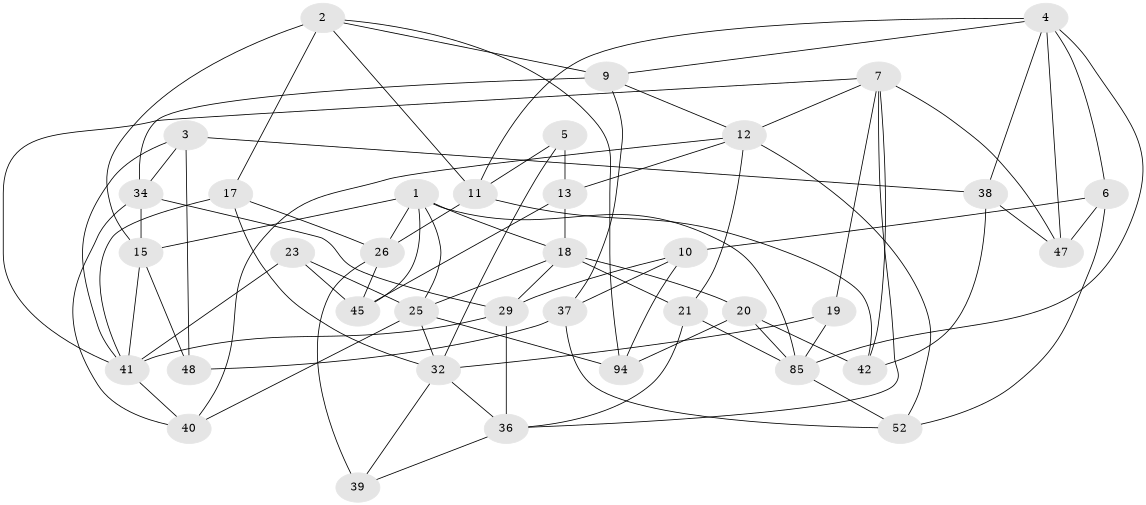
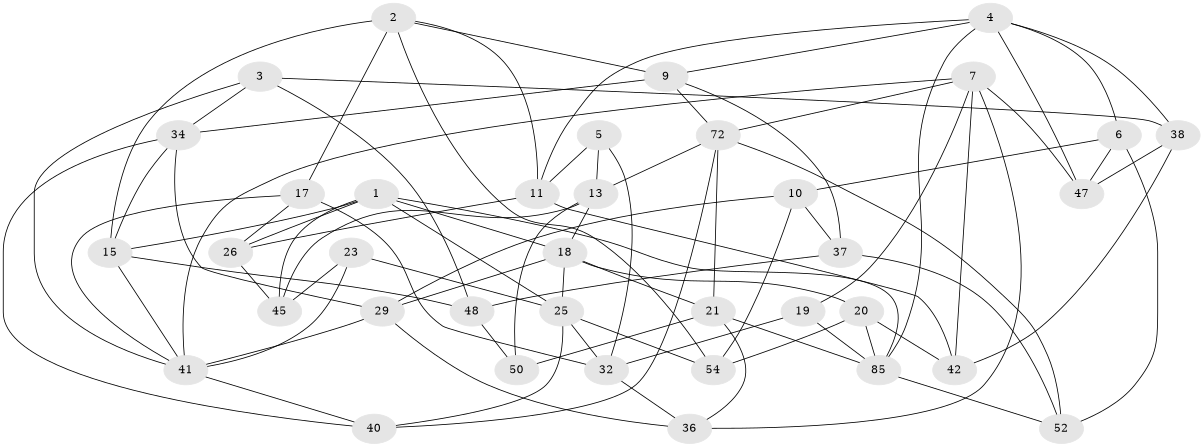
(744, 135) -> (718, 135)
none -> (517, 370)
(621, 370) -> (713, 370)
(358, 488) -> none
